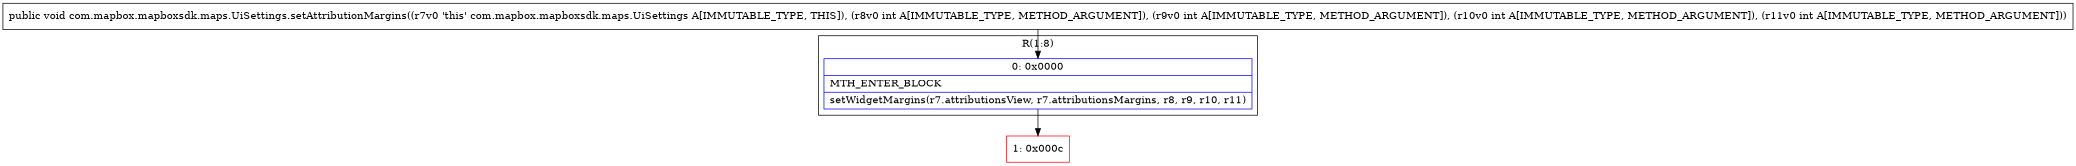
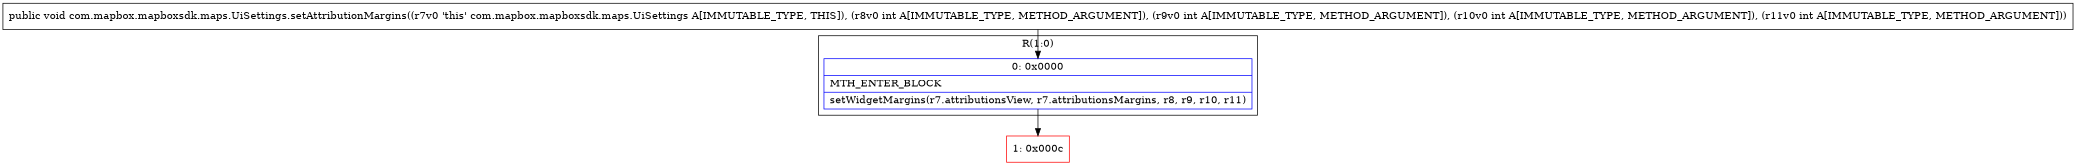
(1038, 44) -> (1038, 44)
